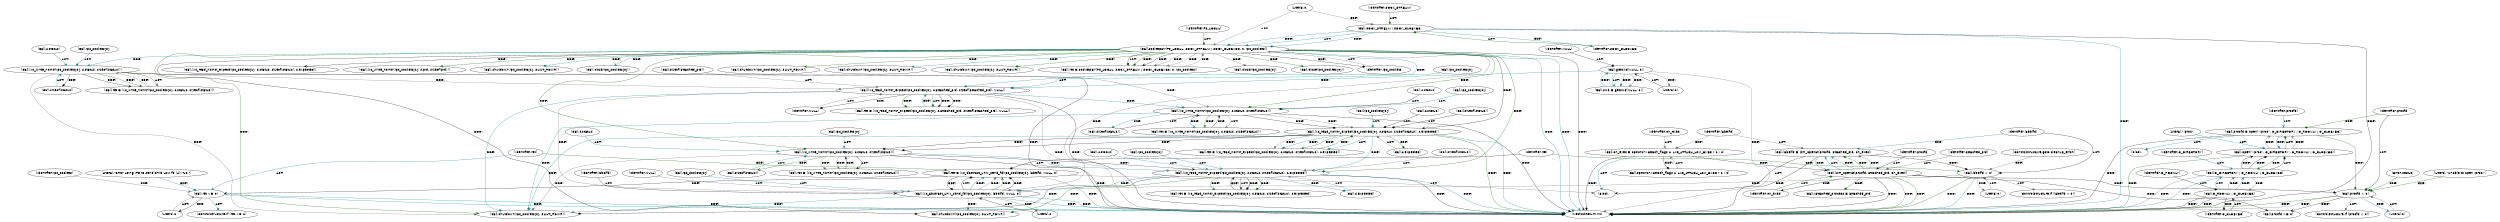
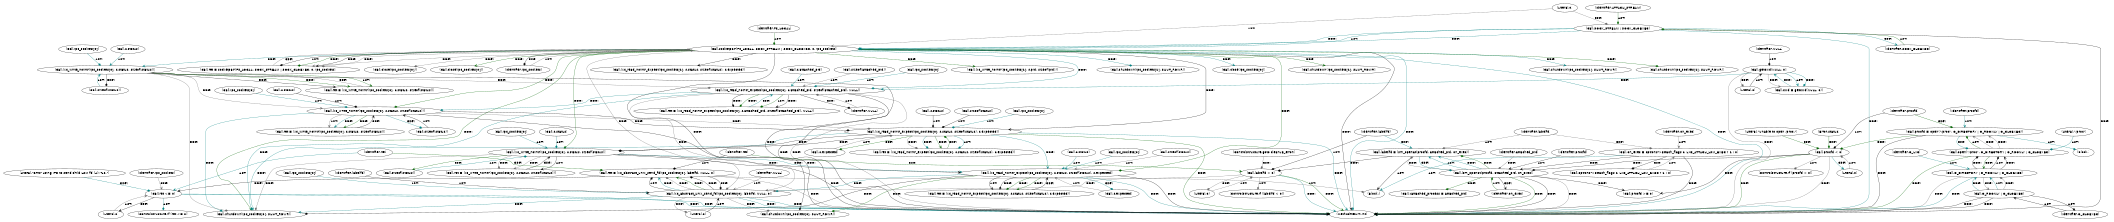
(1390, 8) -> (1618, 8)
none -> (805, 70)
(1606, 80) -> (1788, 80)
(2182, 152) -> (1906, 152)
(1928, 163) -> (1512, 163)
(2162, 173) -> none
(2122, 186) -> (1679, 159)
(2229, 204) -> (2072, 204)
(1724, 208) -> none
